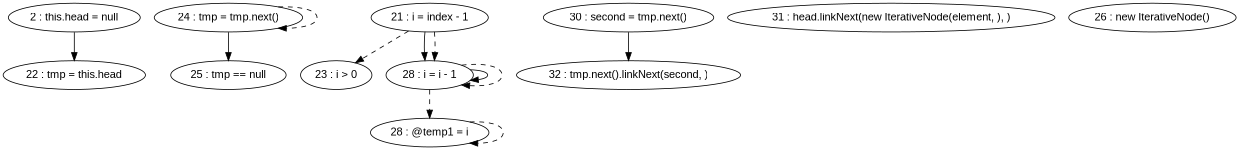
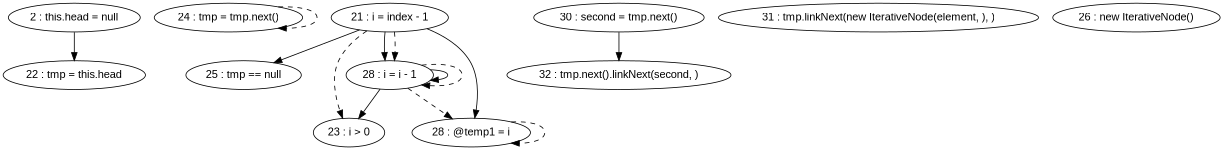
(891, 18) -> (878, 18)
(228, 42) -> (320, 45)
none -> (469, 59)
none -> (372, 101)
